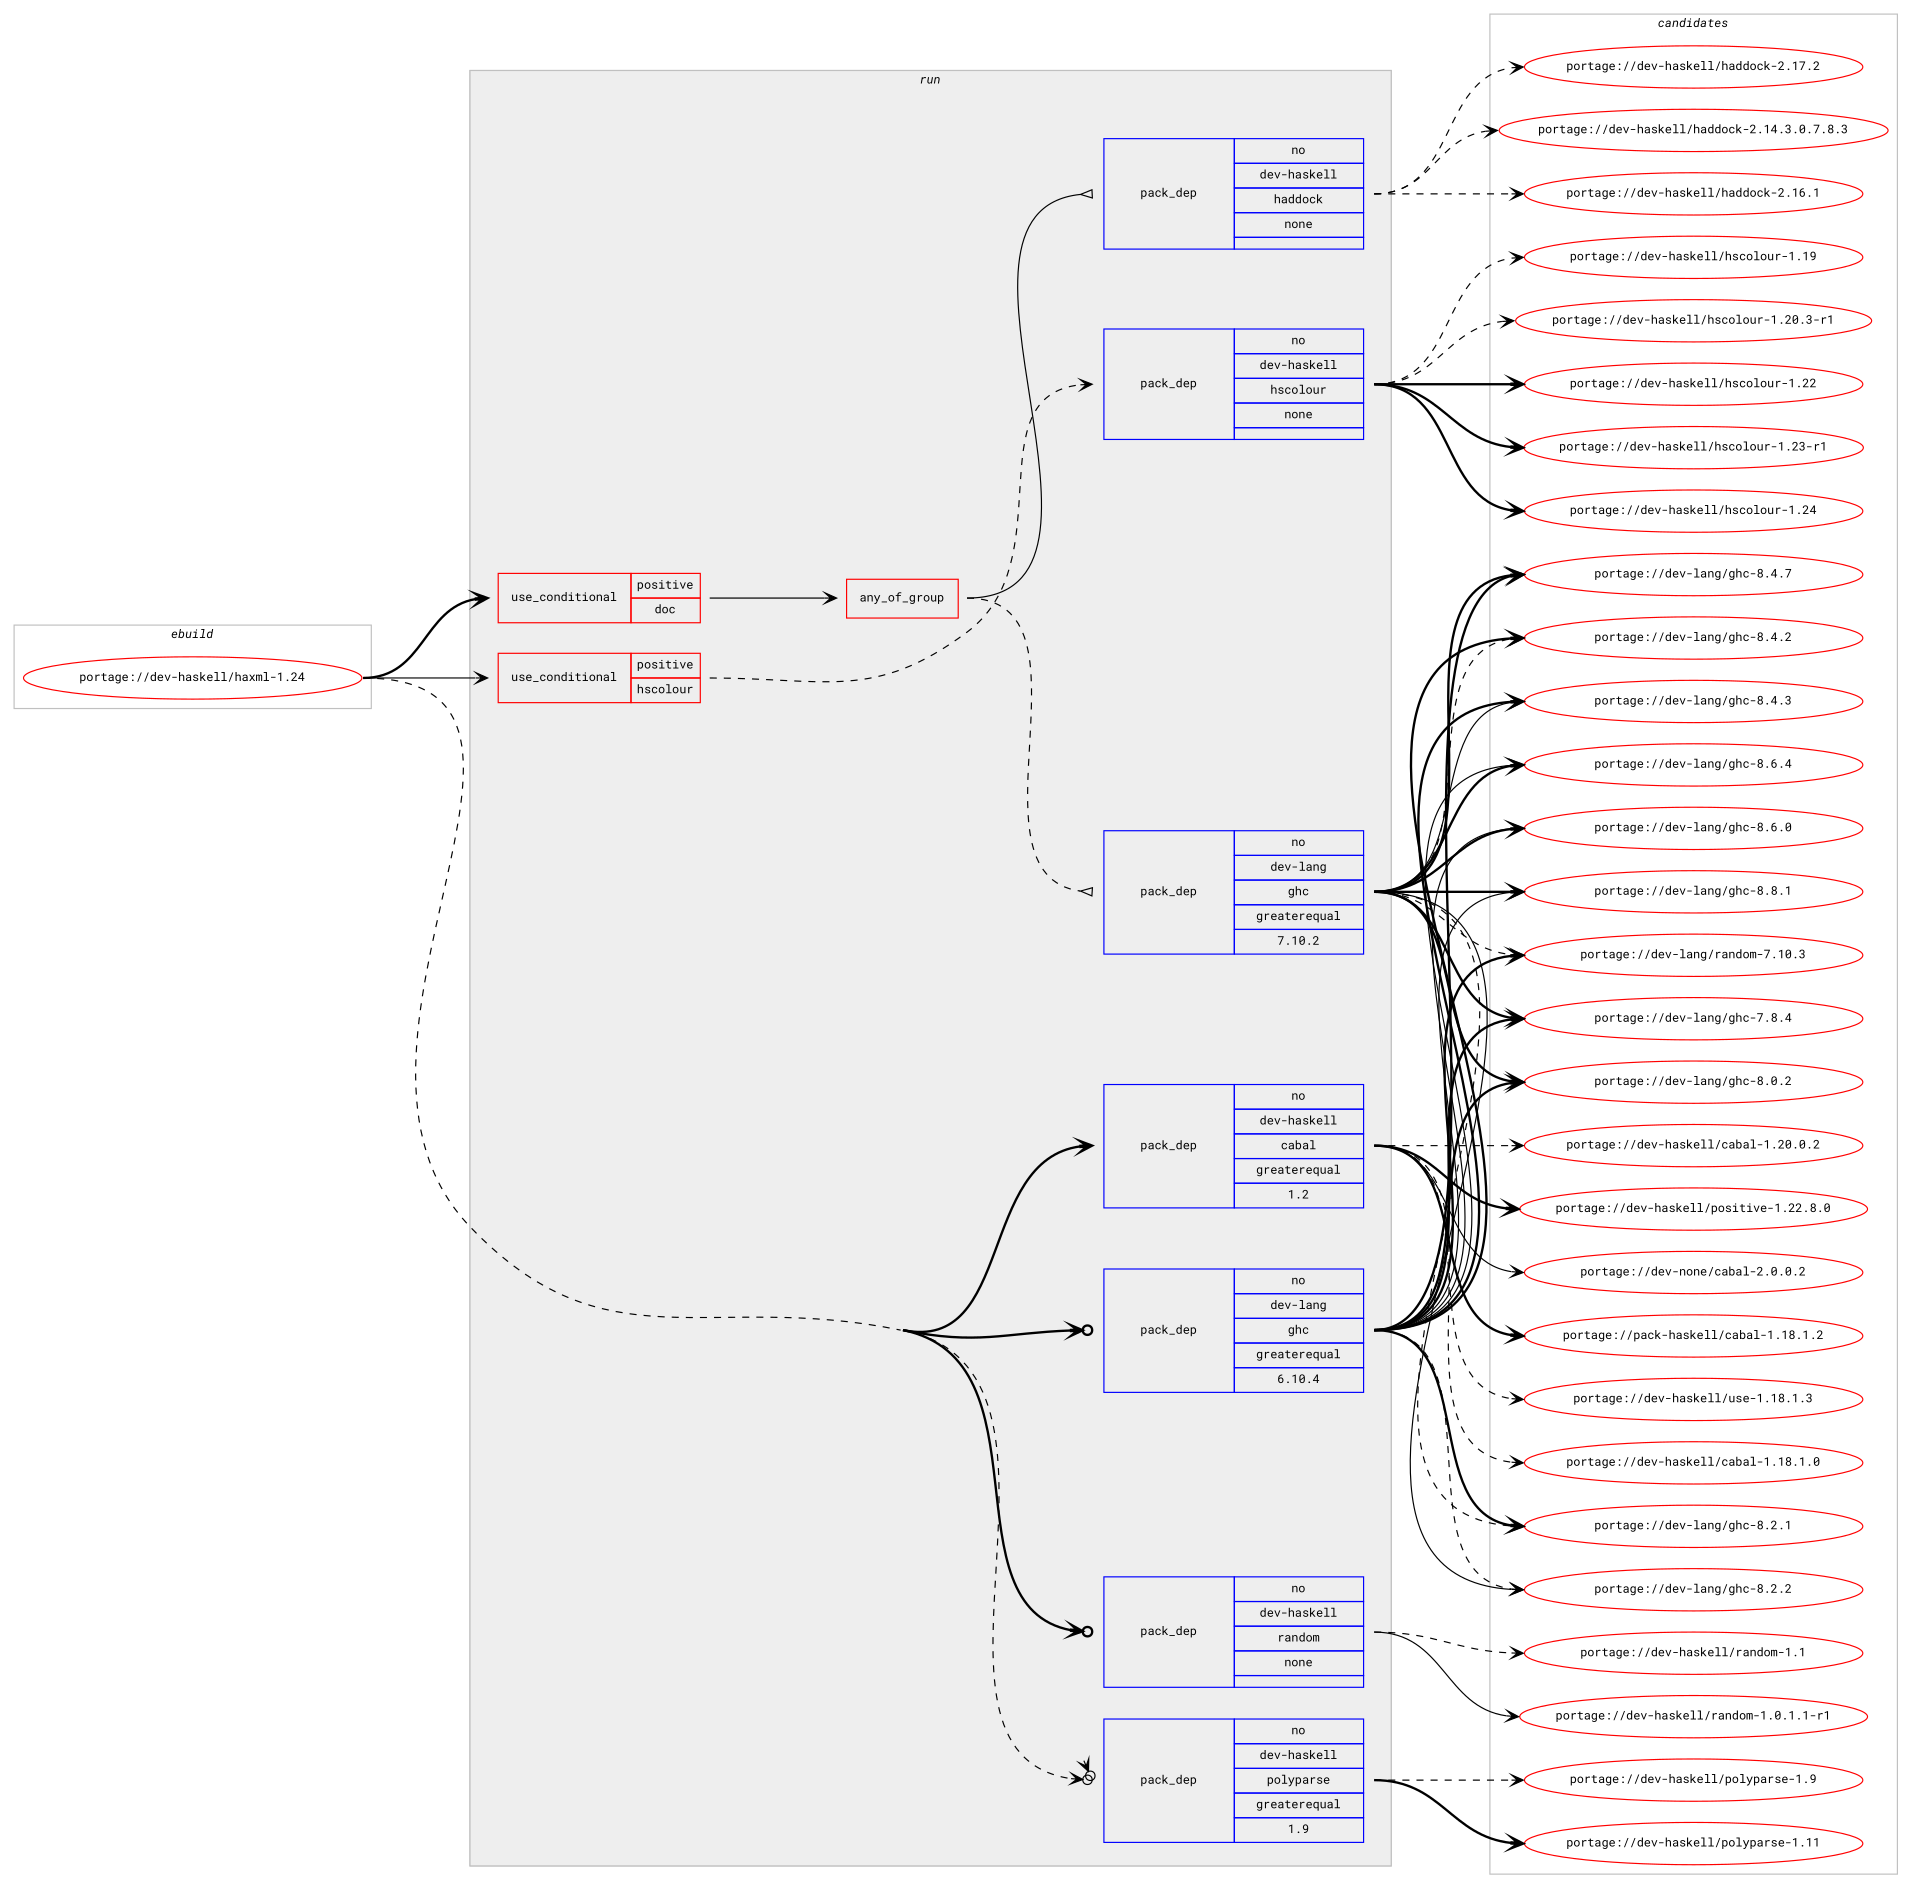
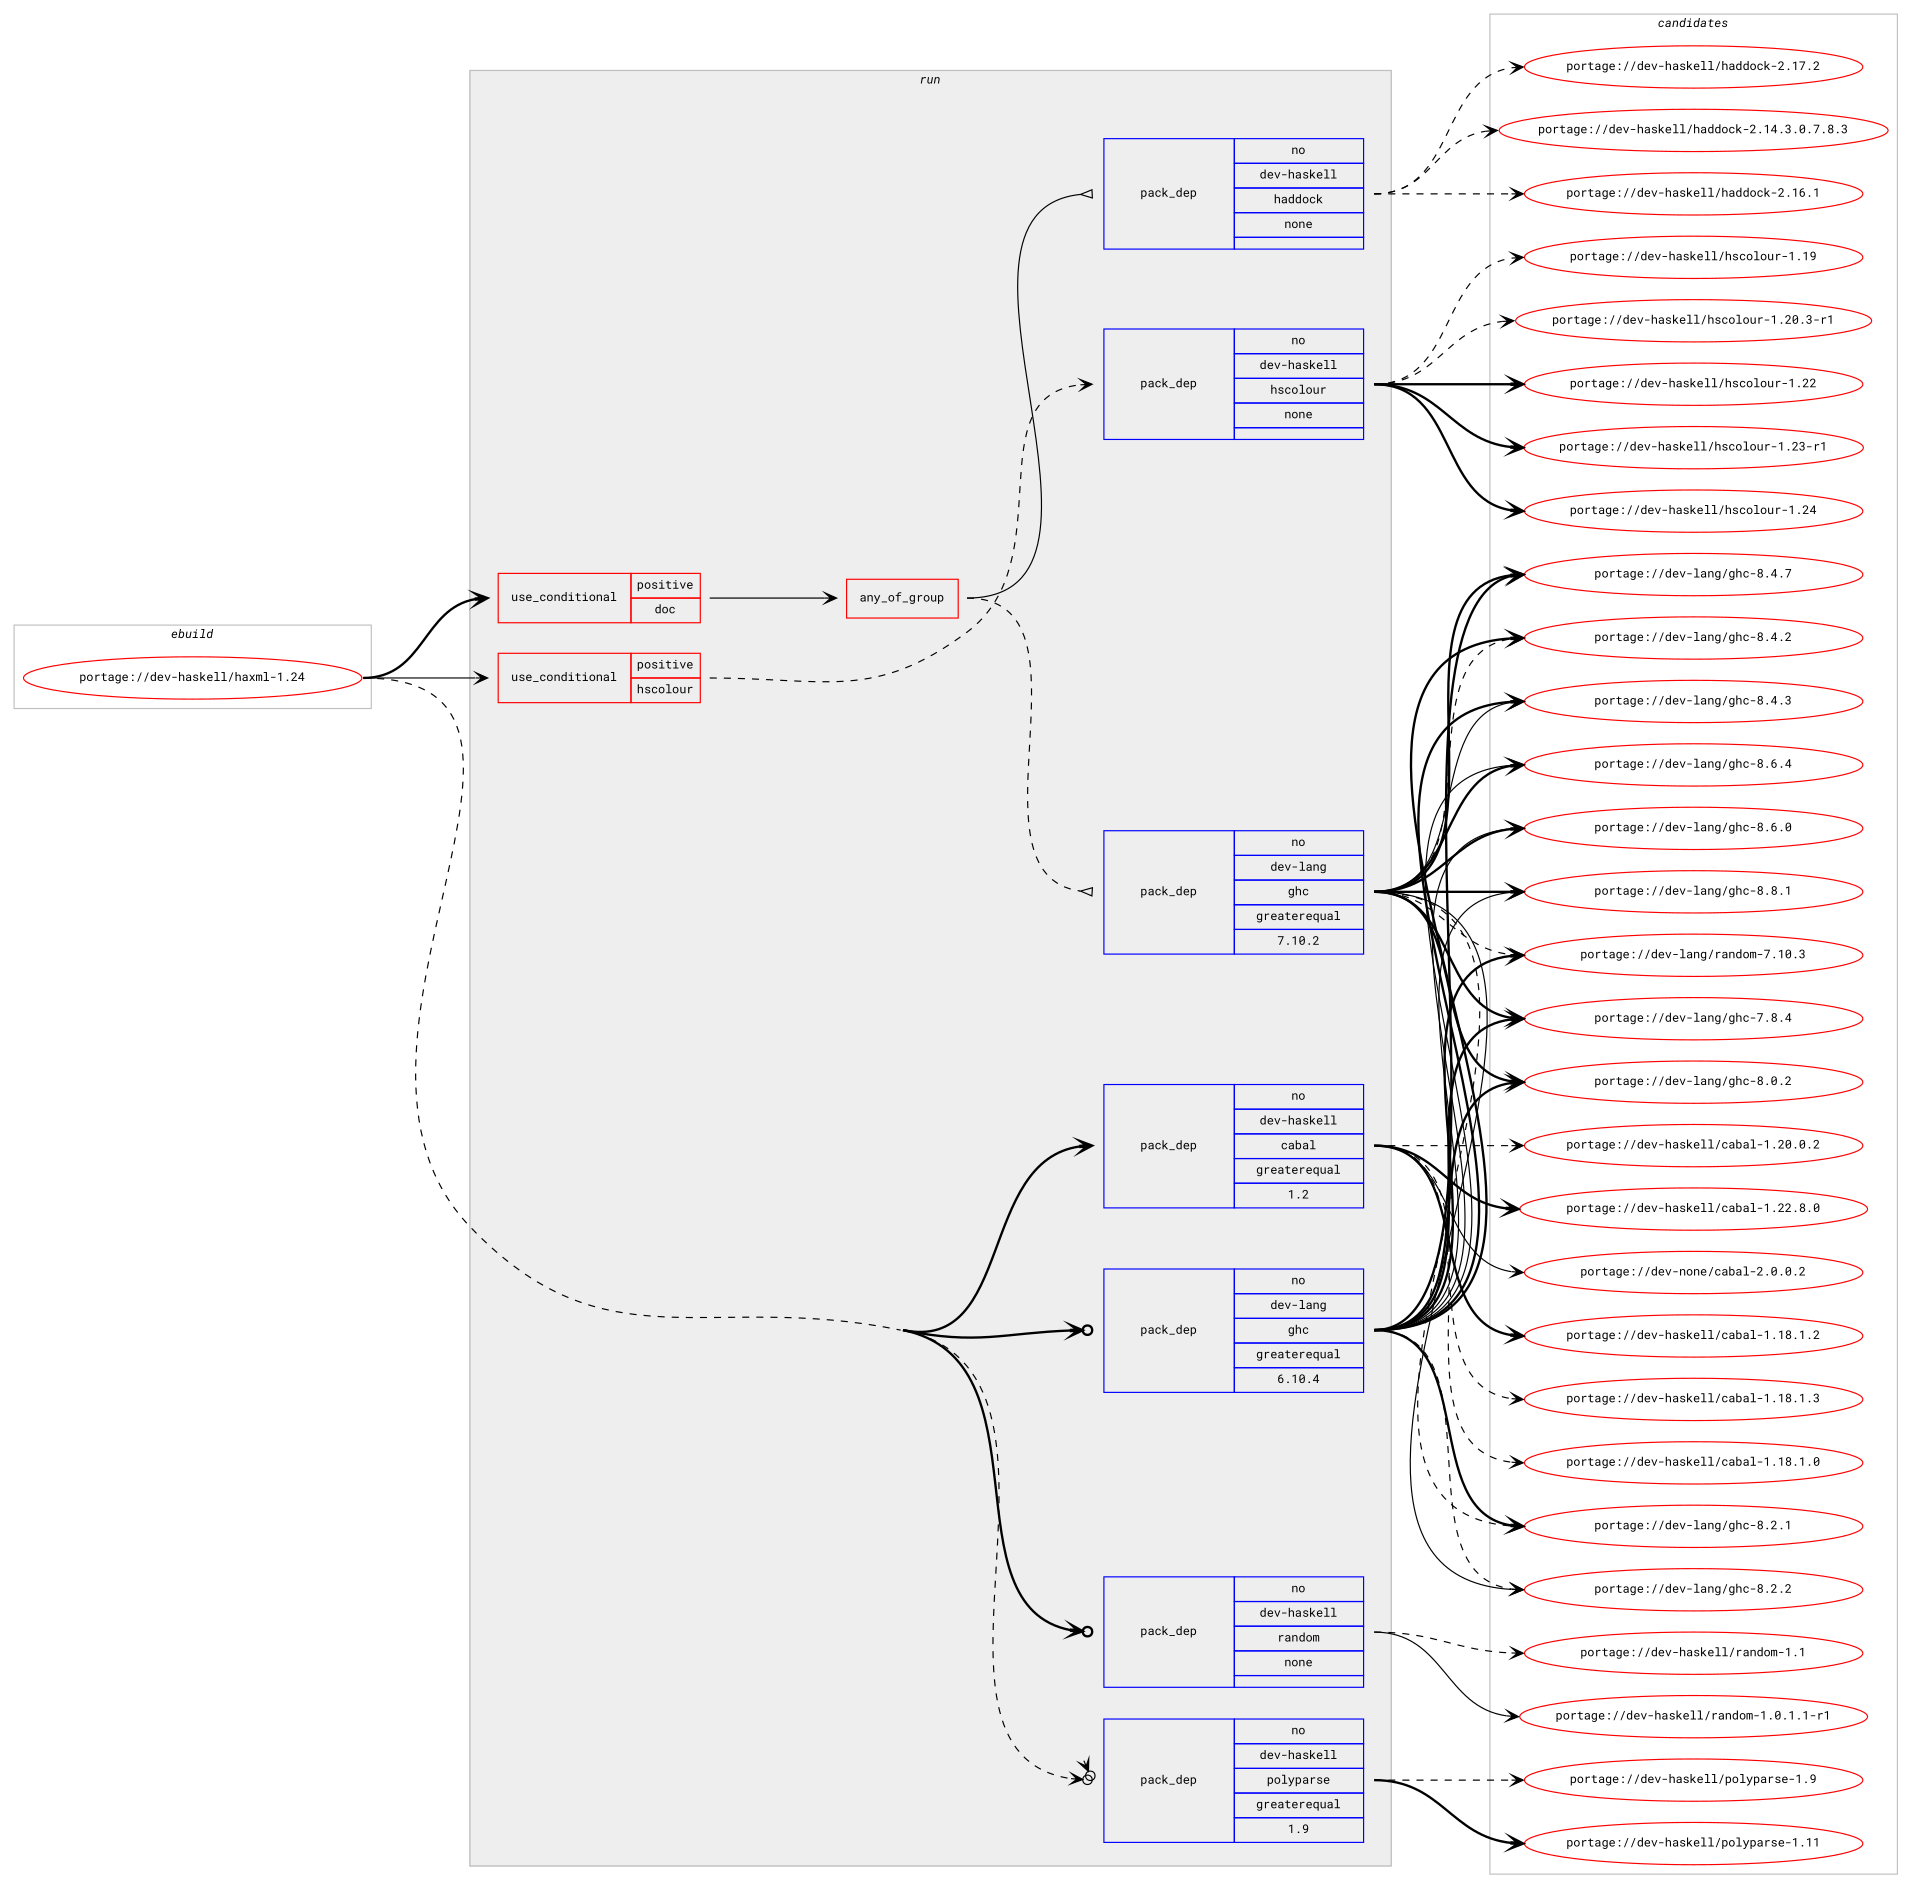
(1694, 1209) -> (1694, 1209)
(1694, 1336) -> (1694, 1336)
(1694, 1399) -> (1694, 1399)
